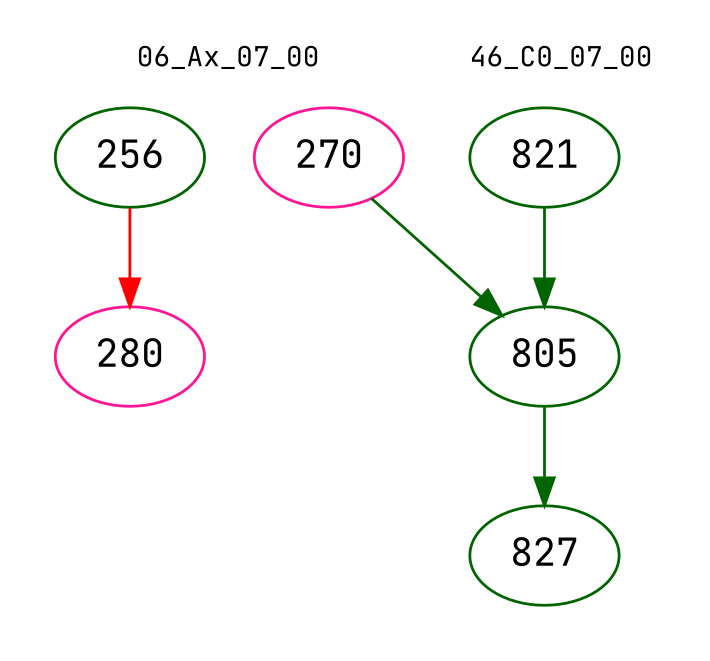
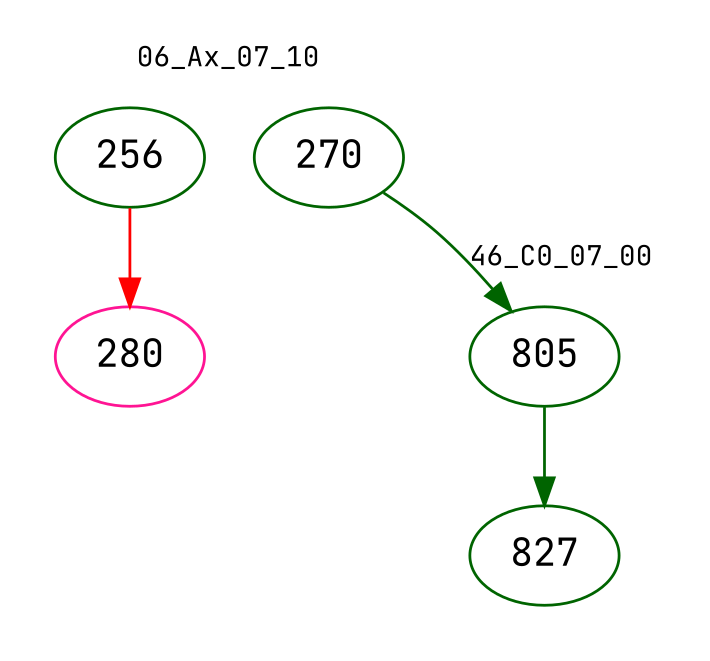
(229, 59) -> (229, 59)
(329, 158) -> (329, 158)
(544, 158) -> none
